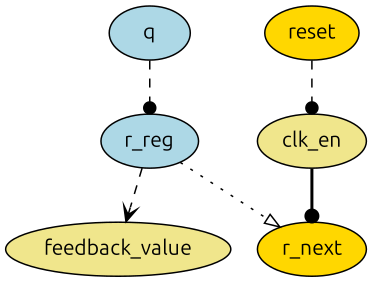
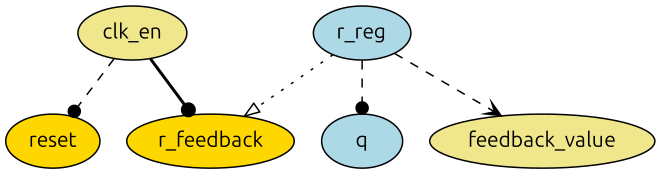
(150, 81) -> (362, 81)
(312, 81) -> (96, 83)
(312, 249) -> (210, 141)
